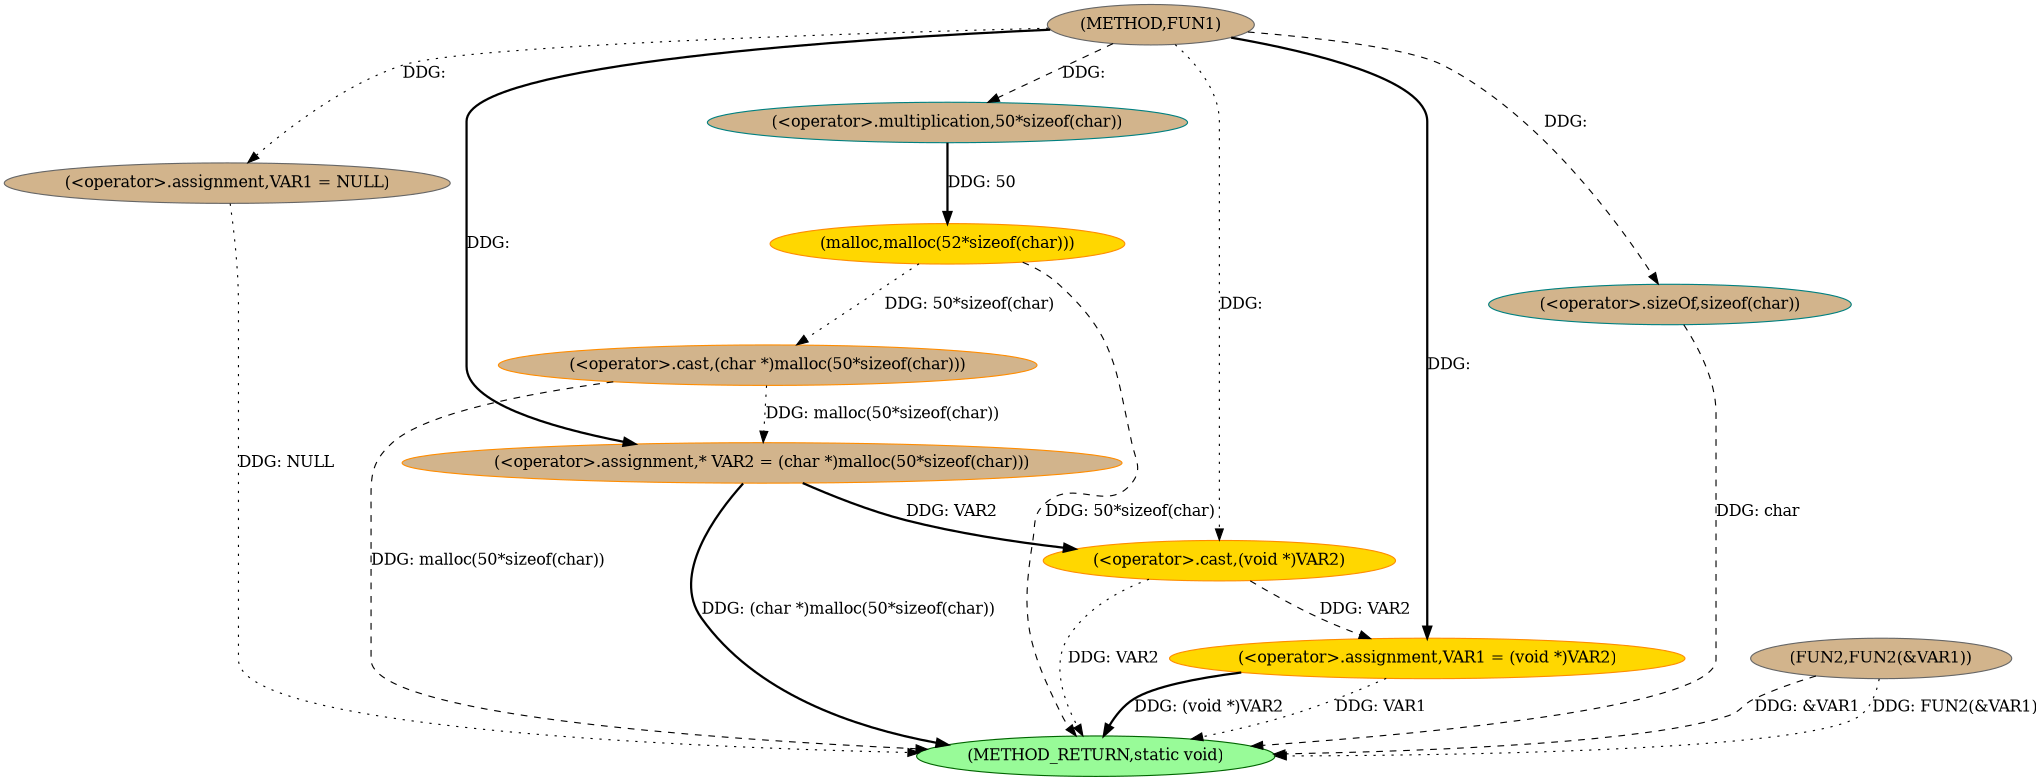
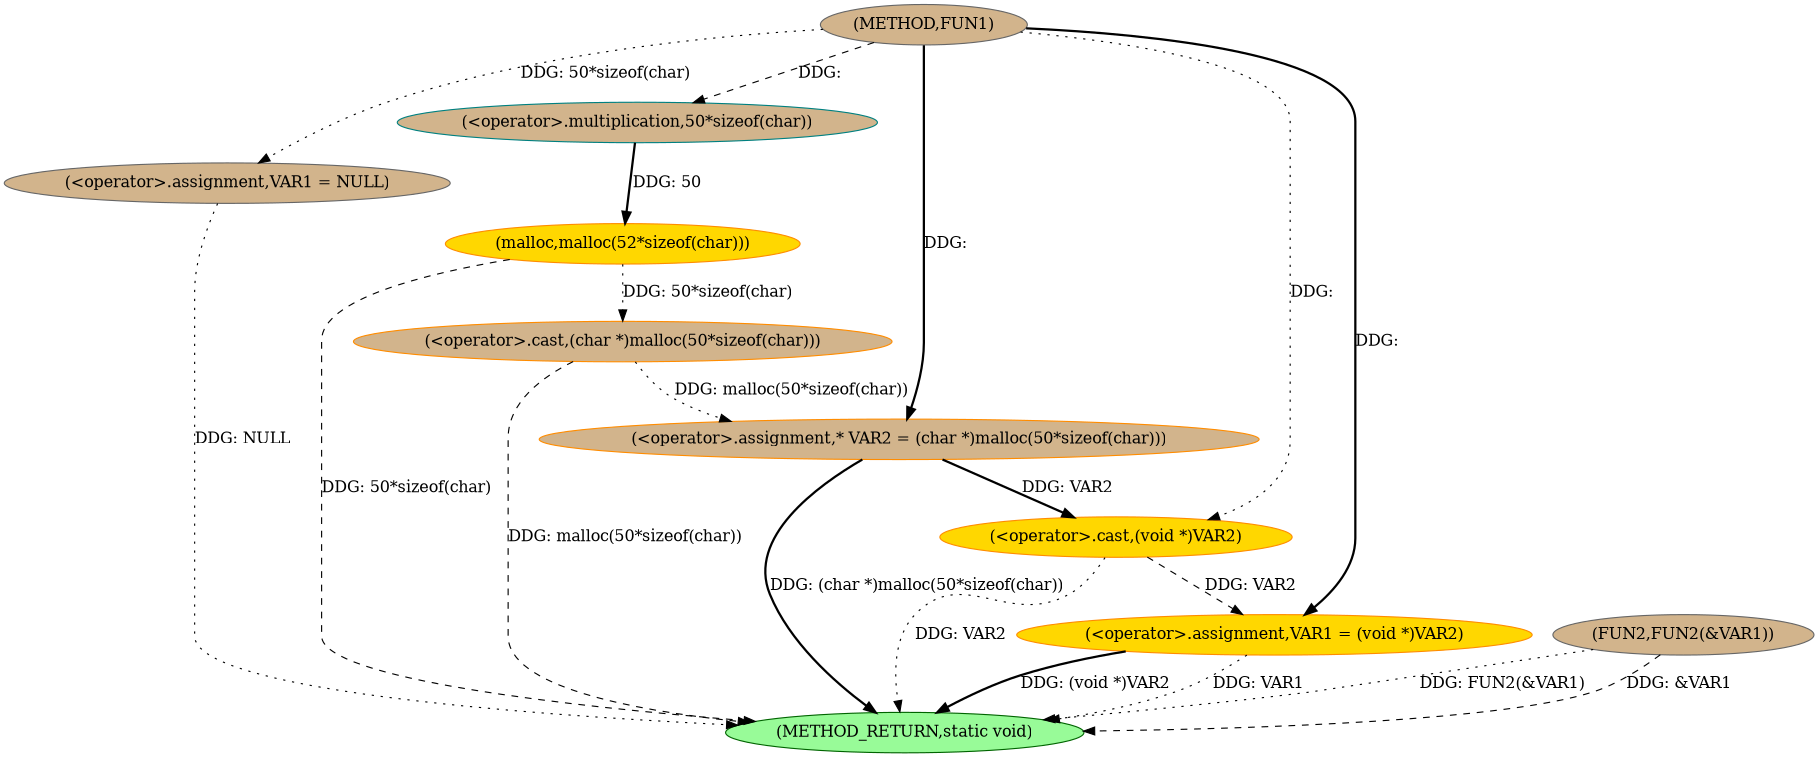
(427, 74) -> (605, 74)
(1670, 304) -> none
